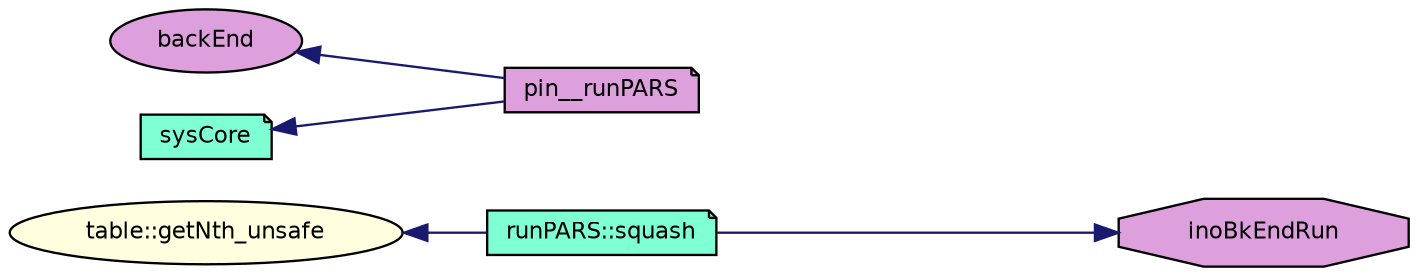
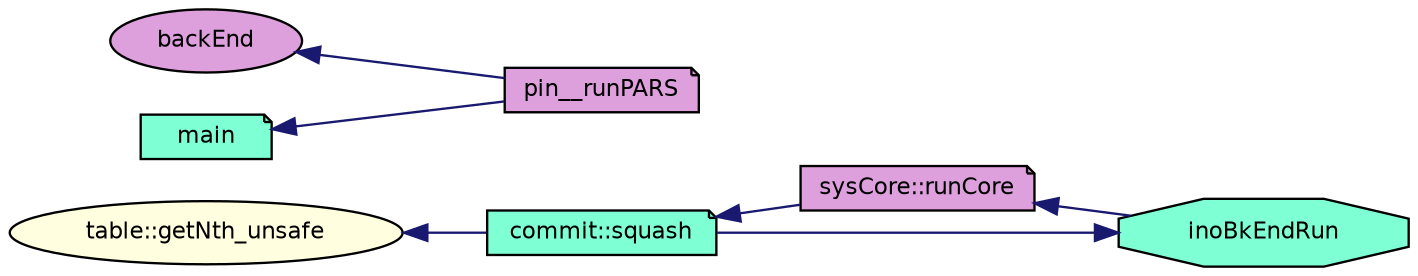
(206, 137) -> (206, 137)
none -> (918, 188)
(602, 233) -> (602, 233)
(1264, 233) -> (1264, 233)
